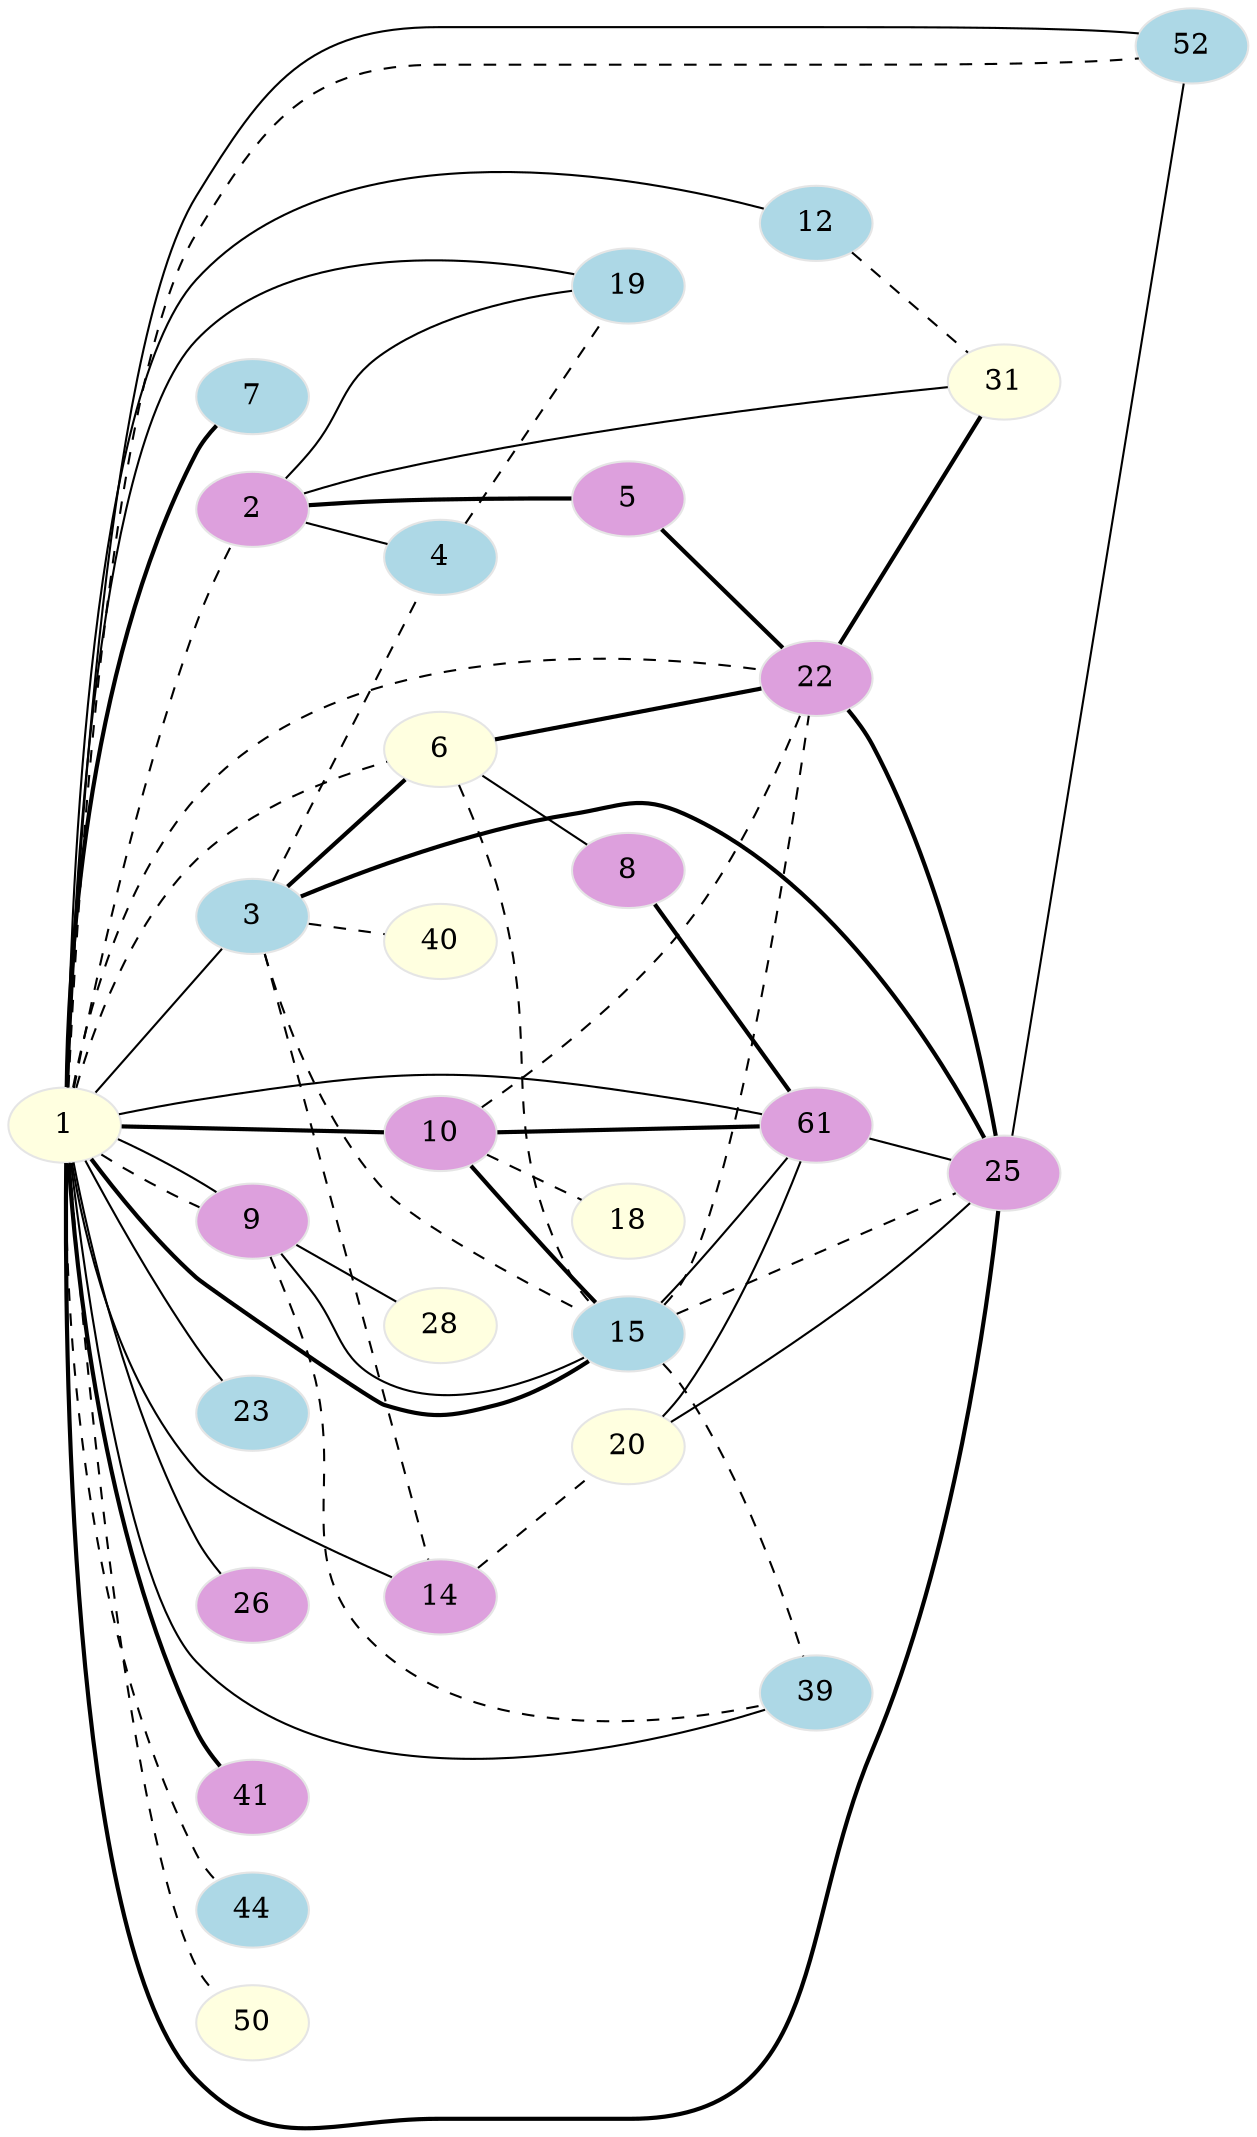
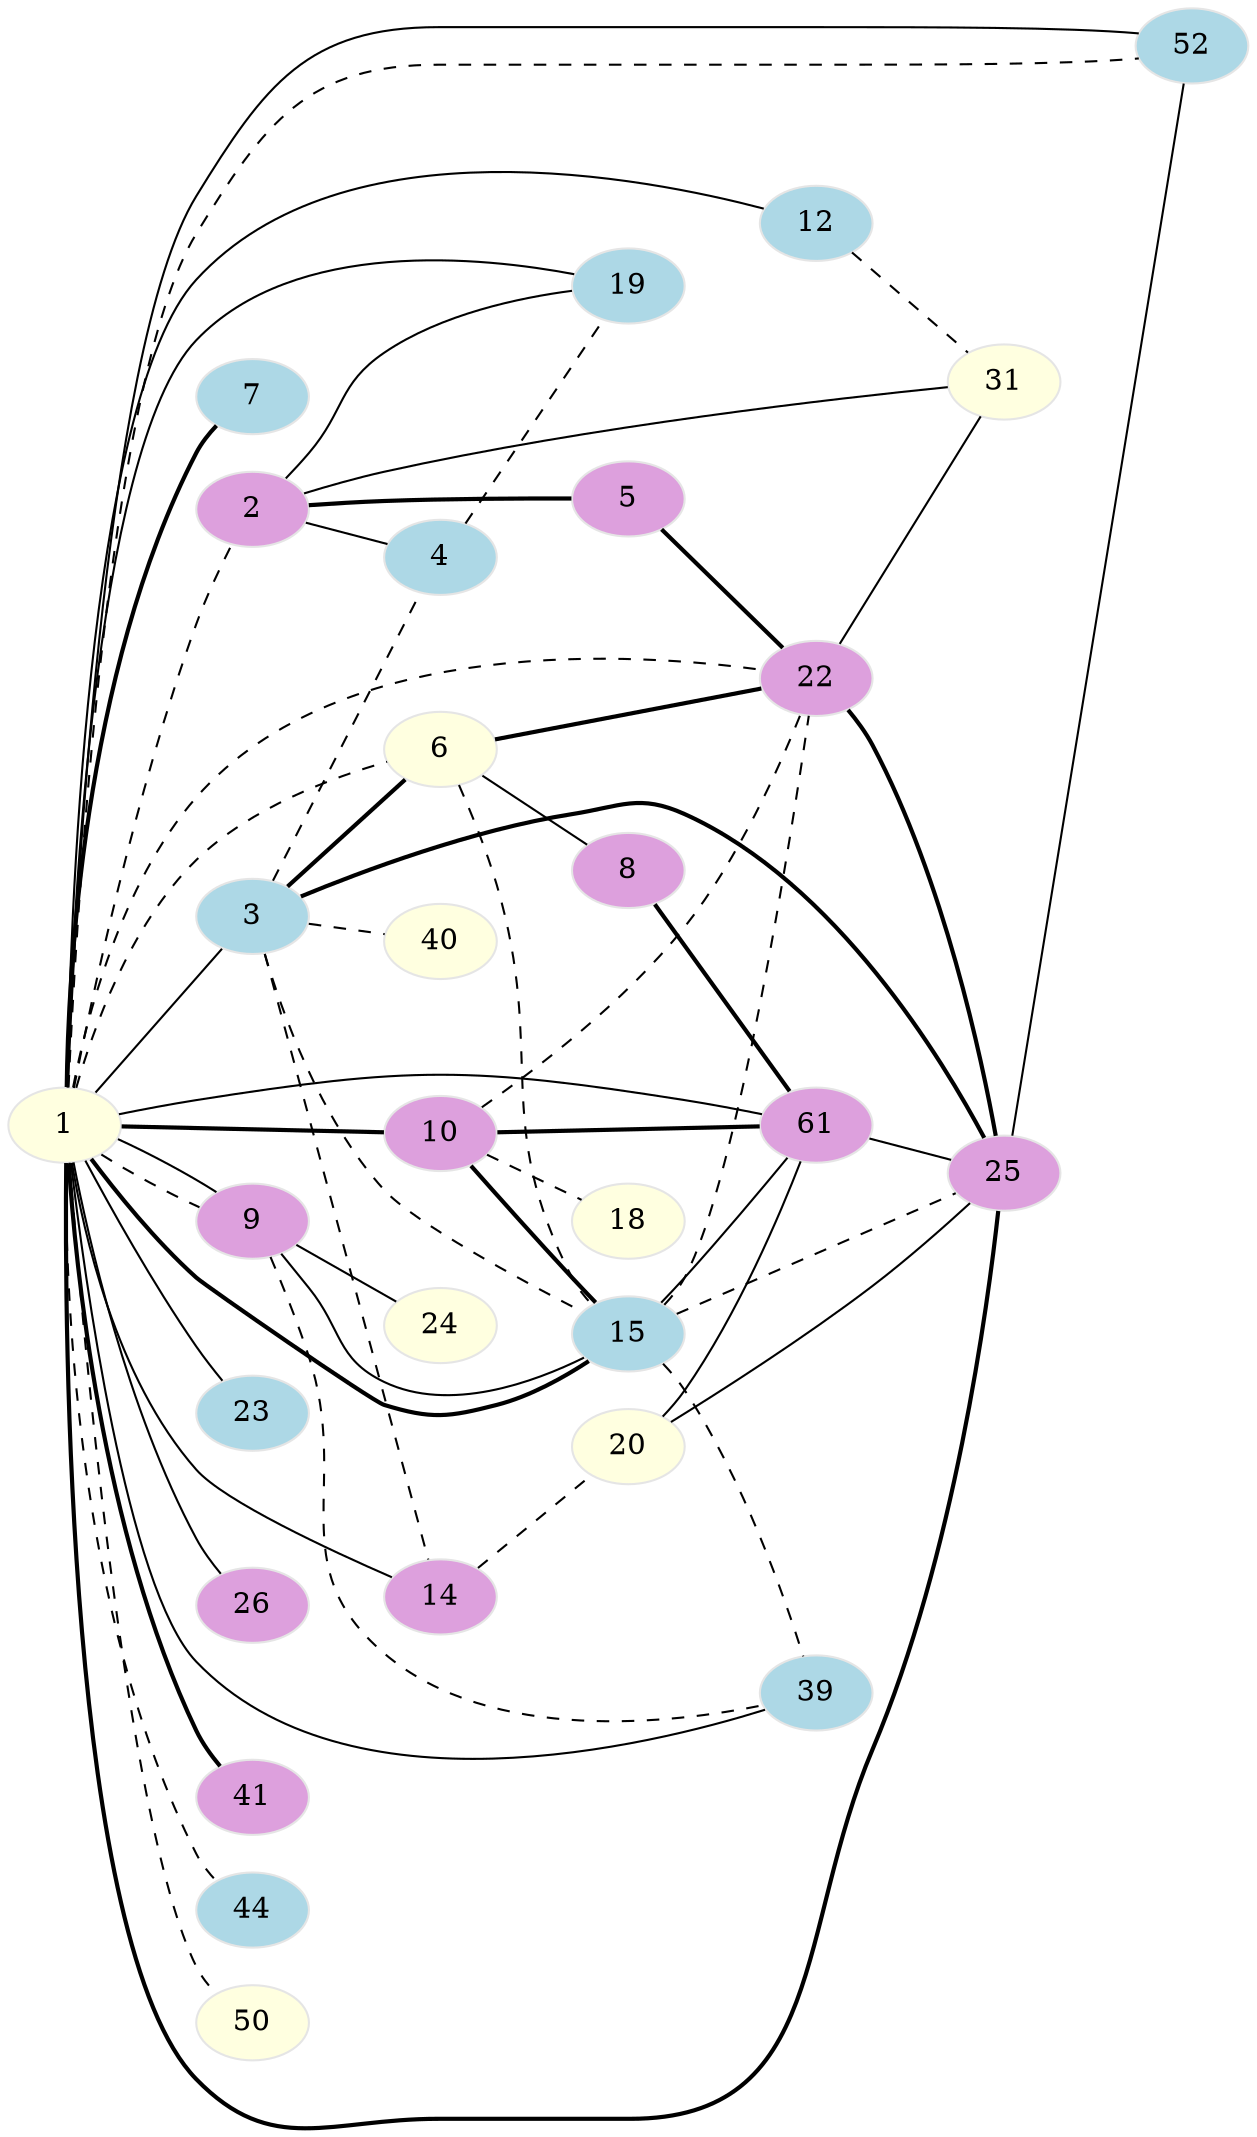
(910, 530) -> (910, 530)
(440, 1326) -> (440, 1326)
